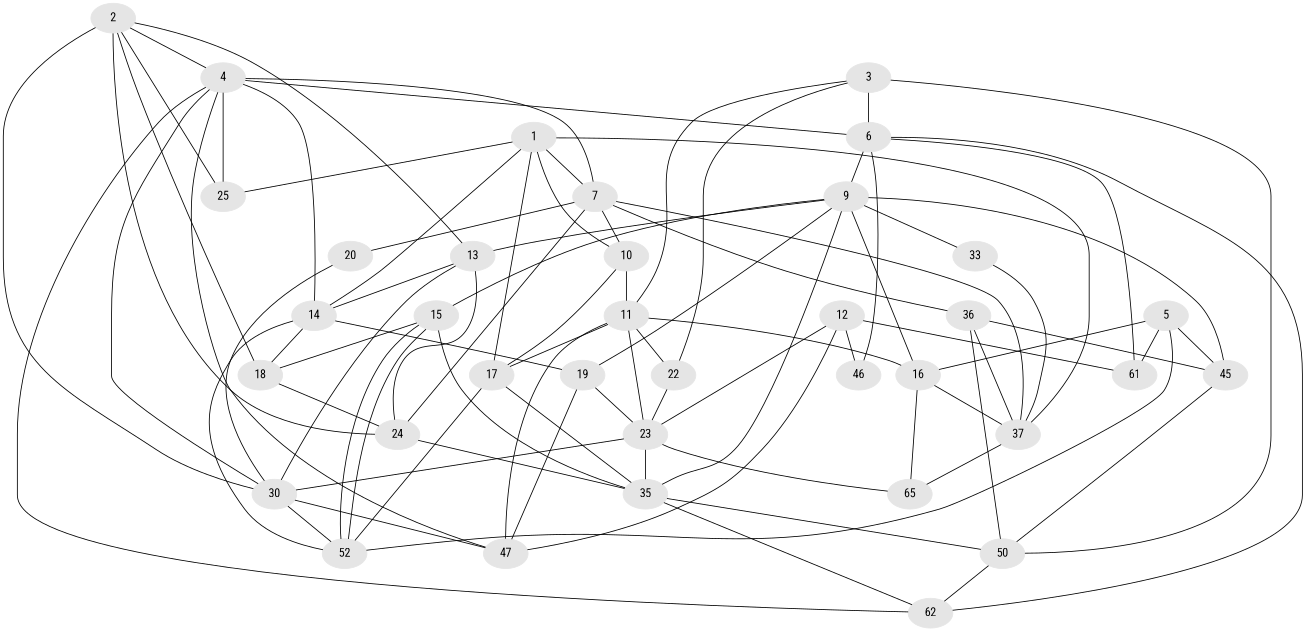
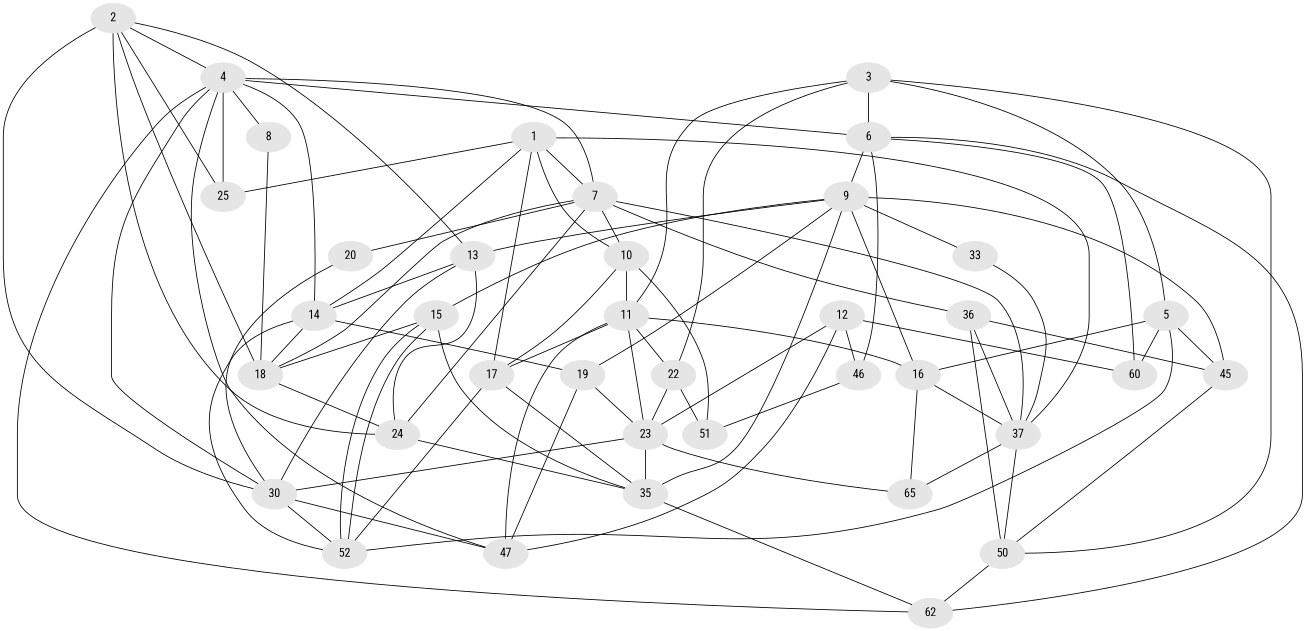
none -> (269, 137)
none -> (1070, 143)
none -> (416, 264)
(1135, 375) -> (1135, 375)
none -> (705, 435)
(824, 524) -> (1010, 494)
